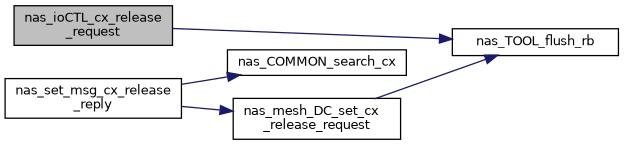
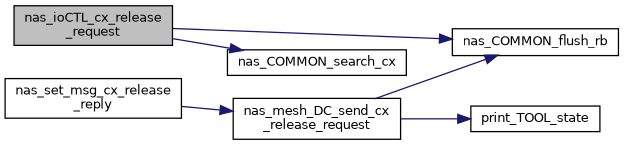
(535, 42) -> (535, 42)
(205, 81) -> (202, 43)
(317, 119) -> (317, 119)
none -> (535, 119)
